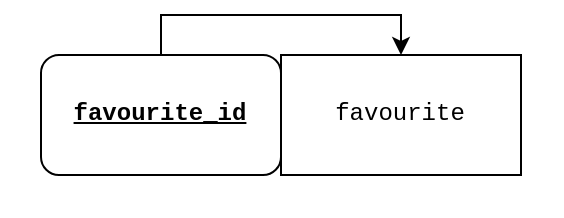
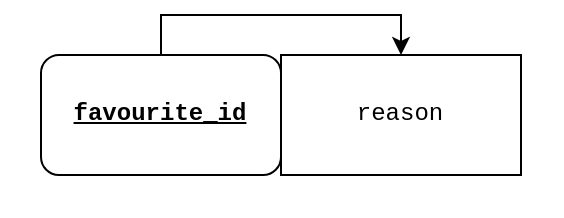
(401, 115) -> (401, 115)
